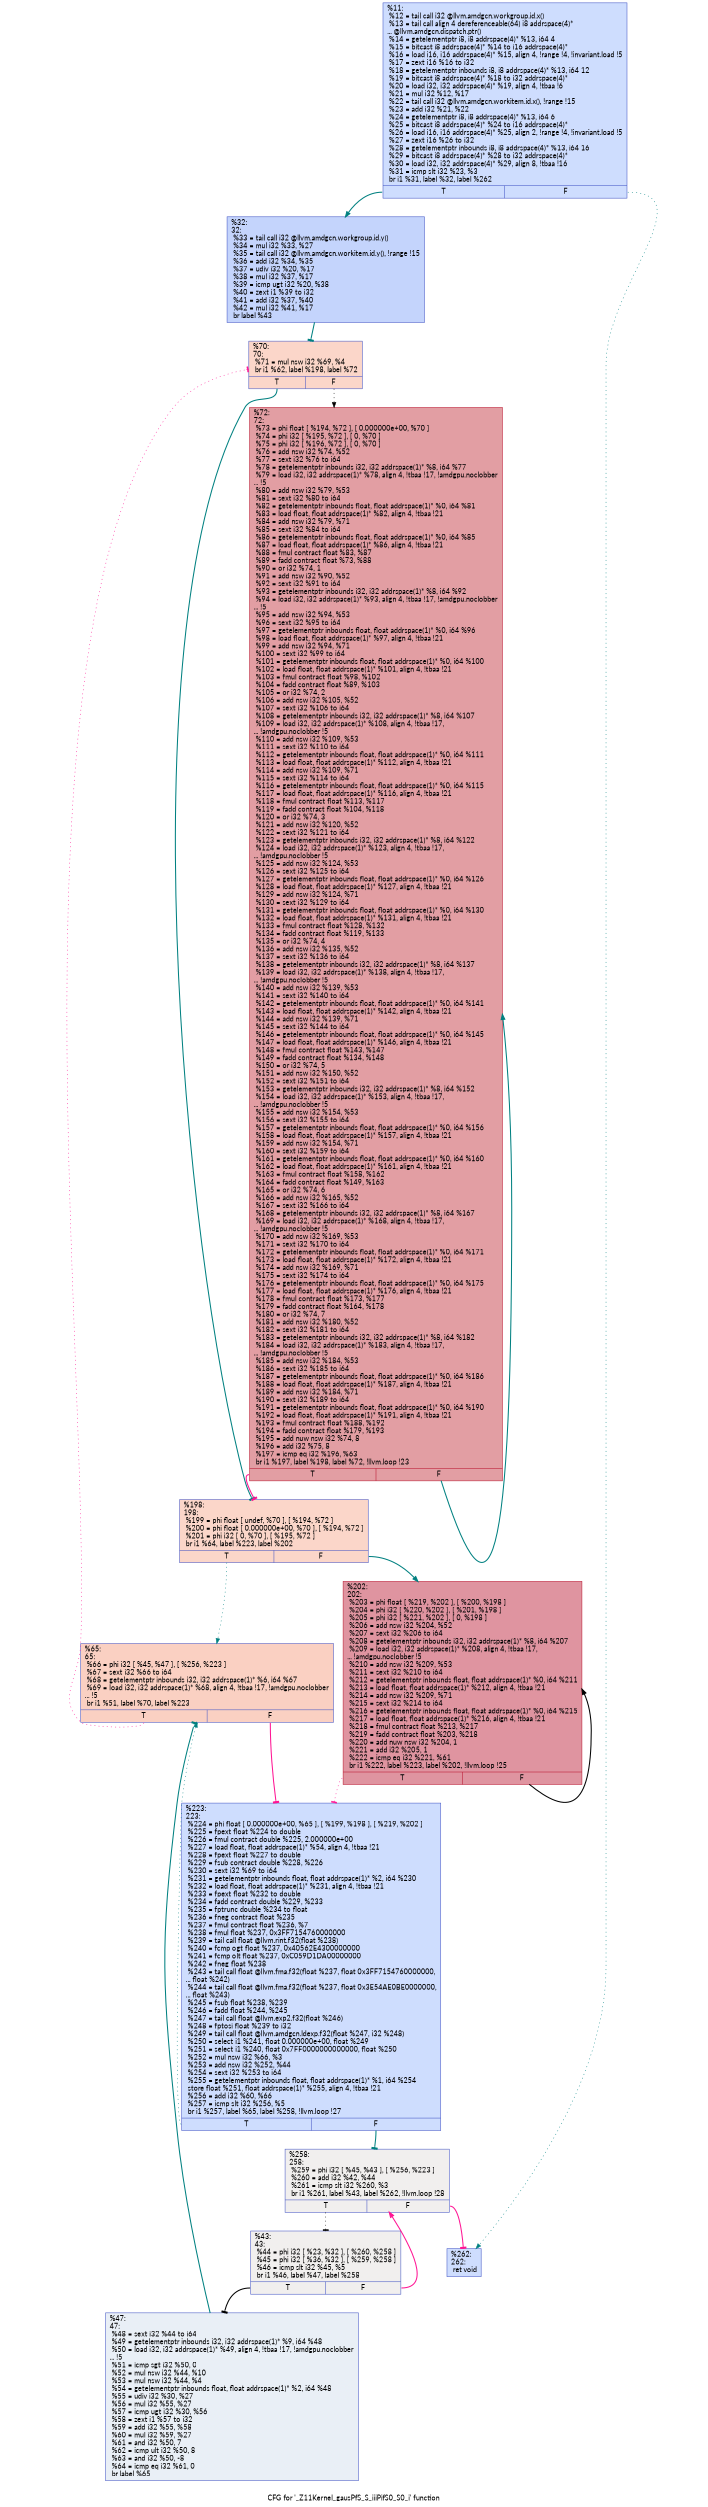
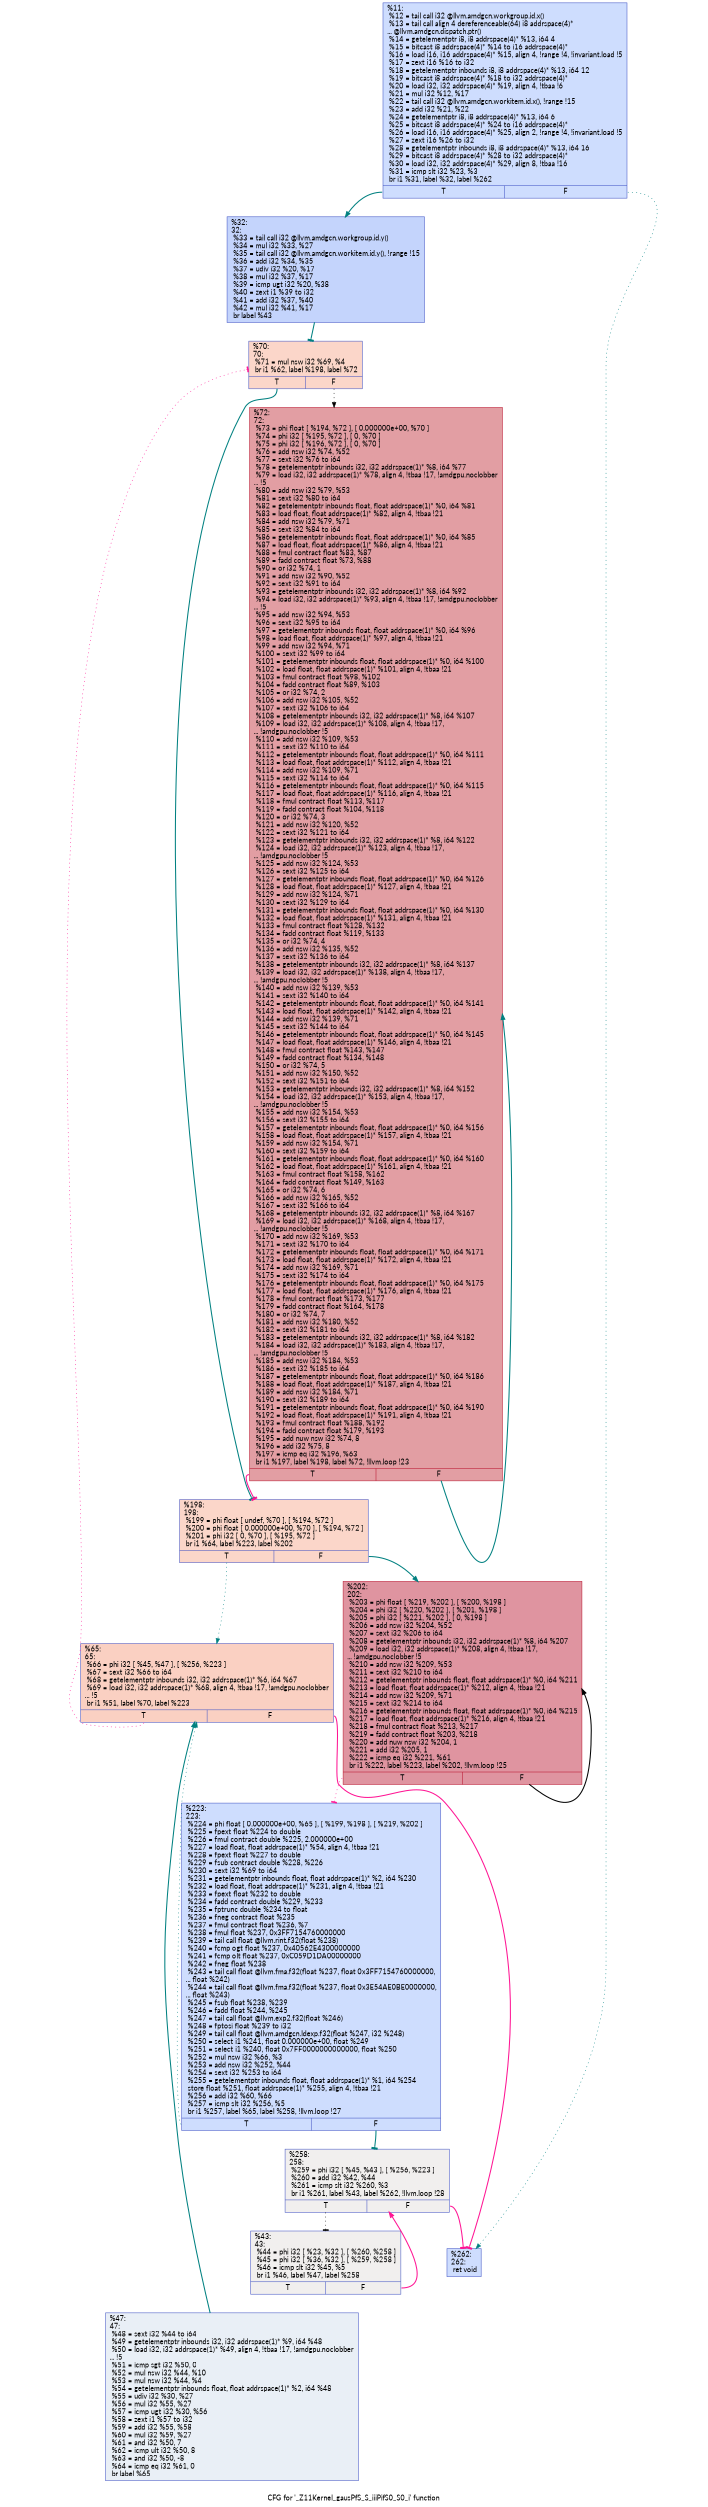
(272, 1762) -> (502, 1928)
(167, 2021) -> (167, 2021)
(233, 2294) -> none
